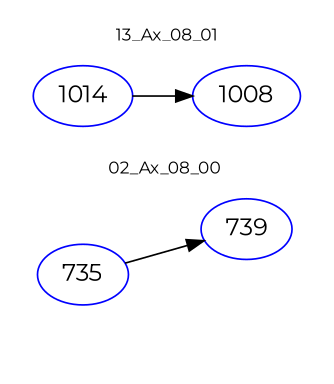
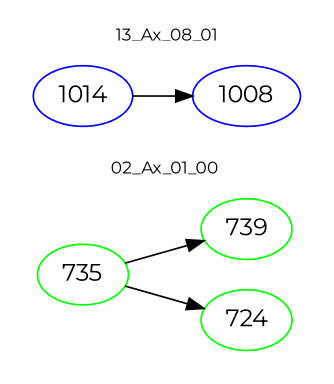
(165, 169) -> (165, 169)
(247, 229) -> (247, 229)
(83, 275) -> (83, 275)
none -> (247, 320)
